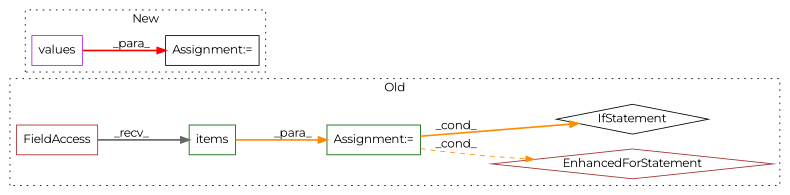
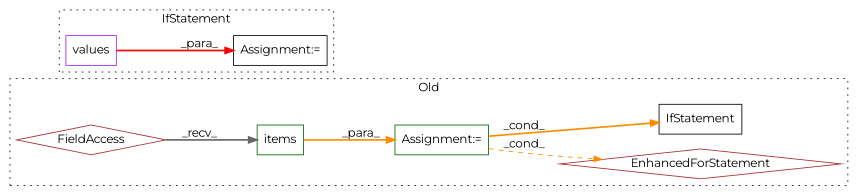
(145, 19) -> (196, 19)
(632, 119) -> (700, 119)
(57, 140) -> (91, 140)
